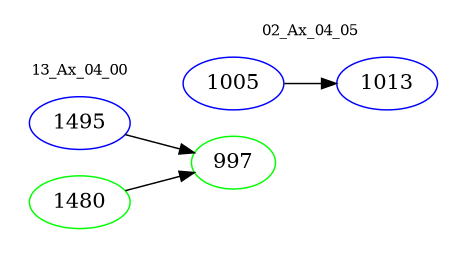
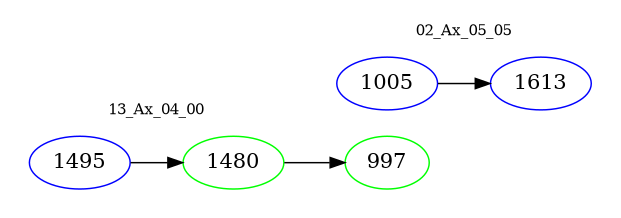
(310, 32) -> (464, 32)
(387, 84) -> (541, 84)
(153, 142) -> (149, 163)
